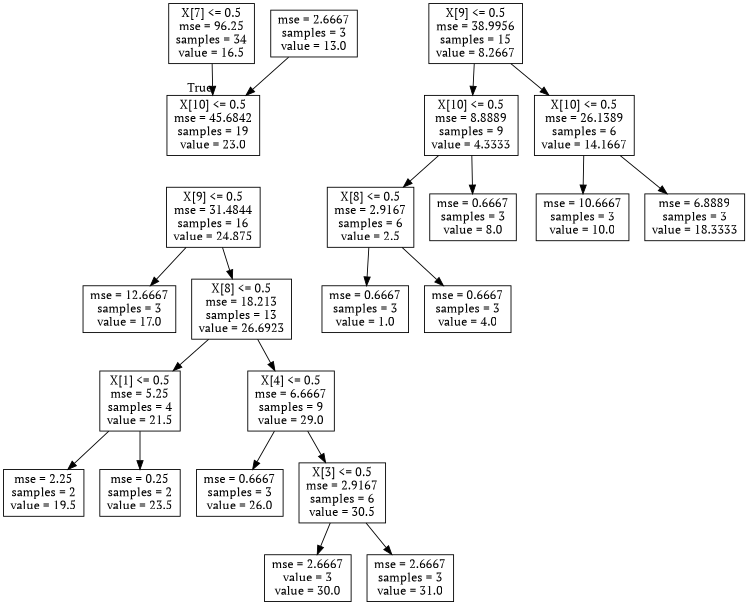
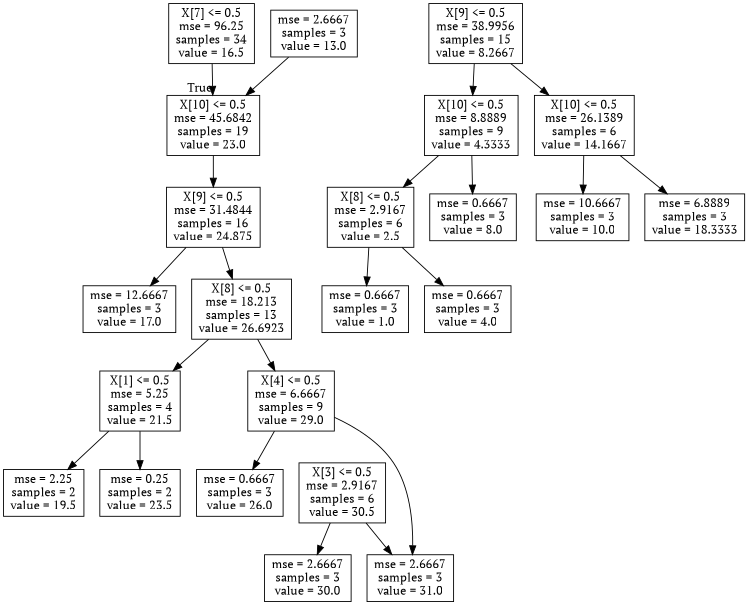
none -> (213, 167)
(314, 443) -> (396, 467)
(308, 578) -> (308, 578)
